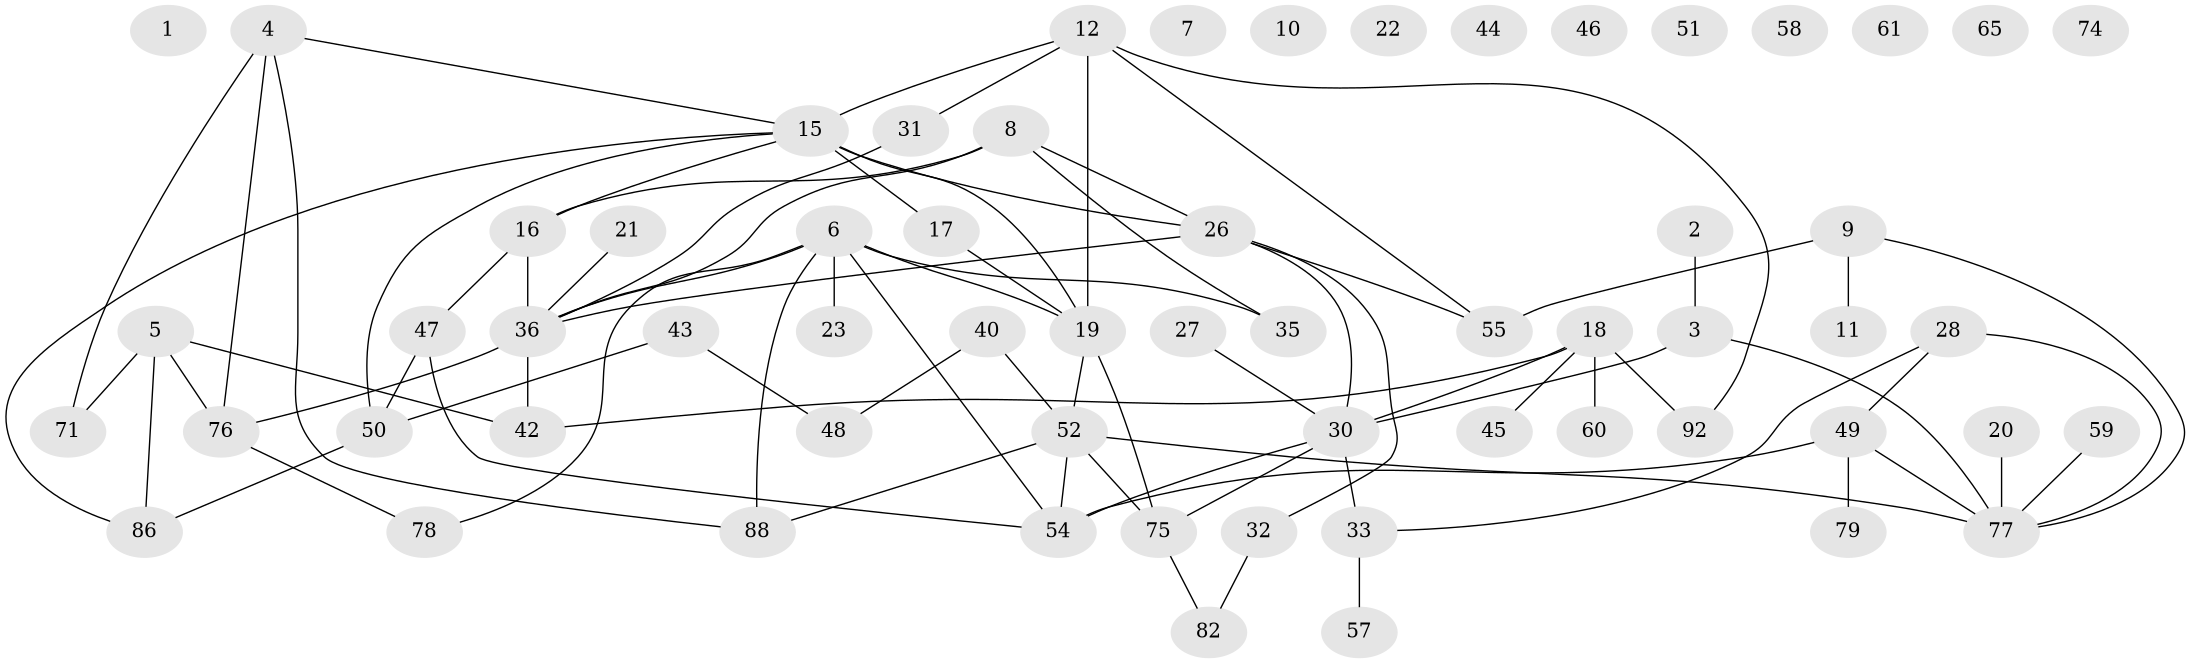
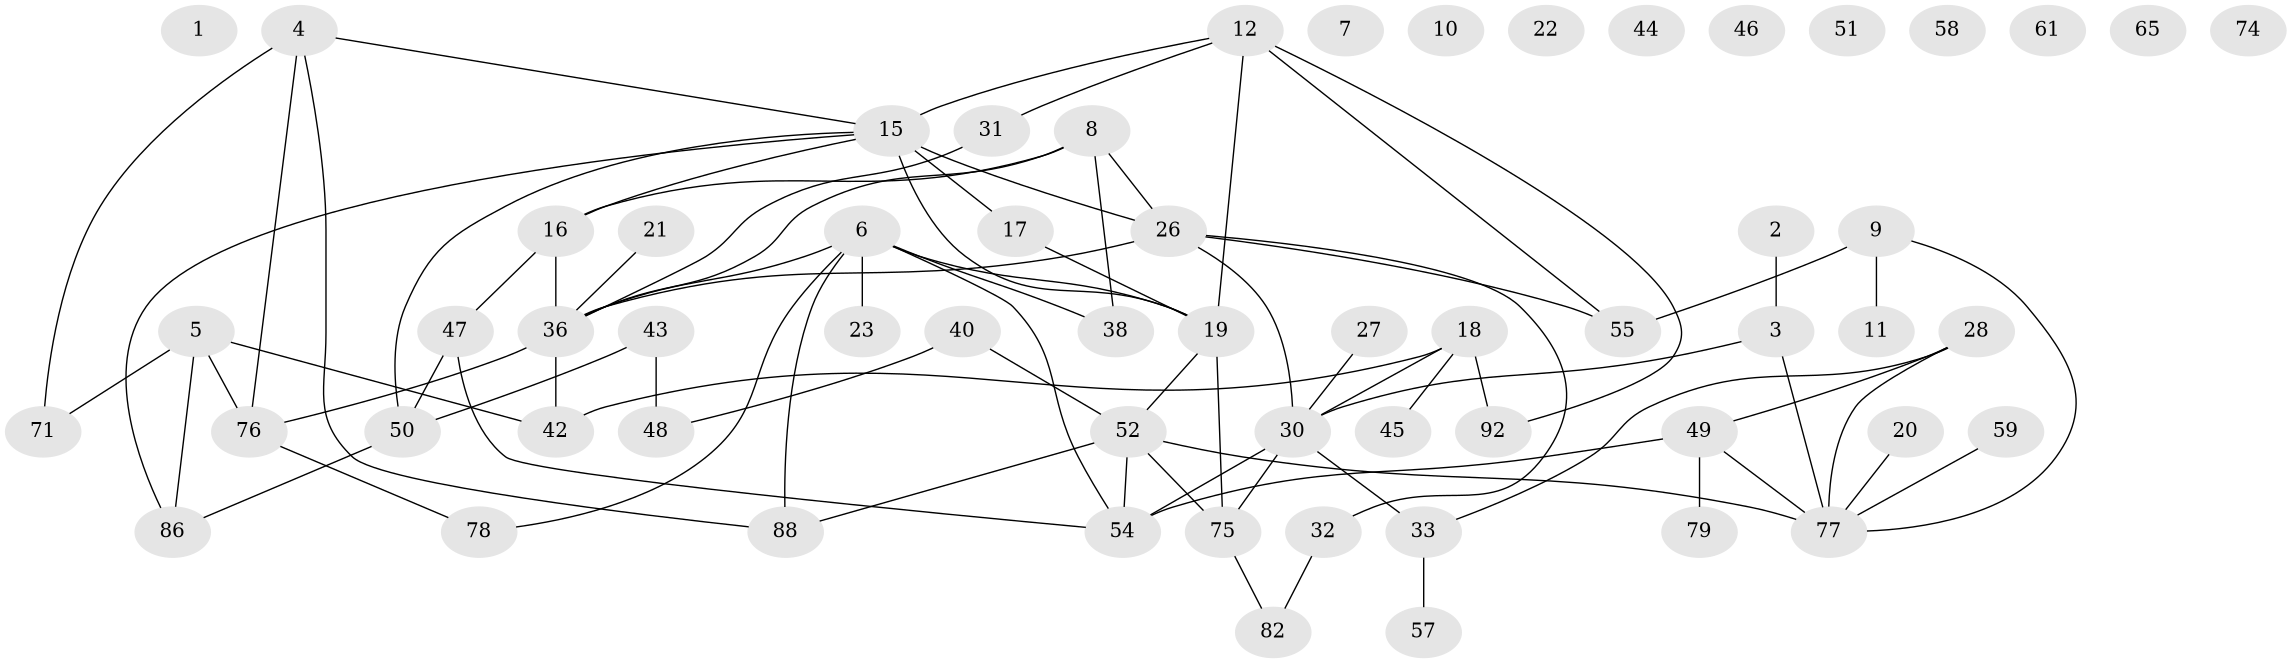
(1288, 332) -> (1116, 332)
(1595, 432) -> none
